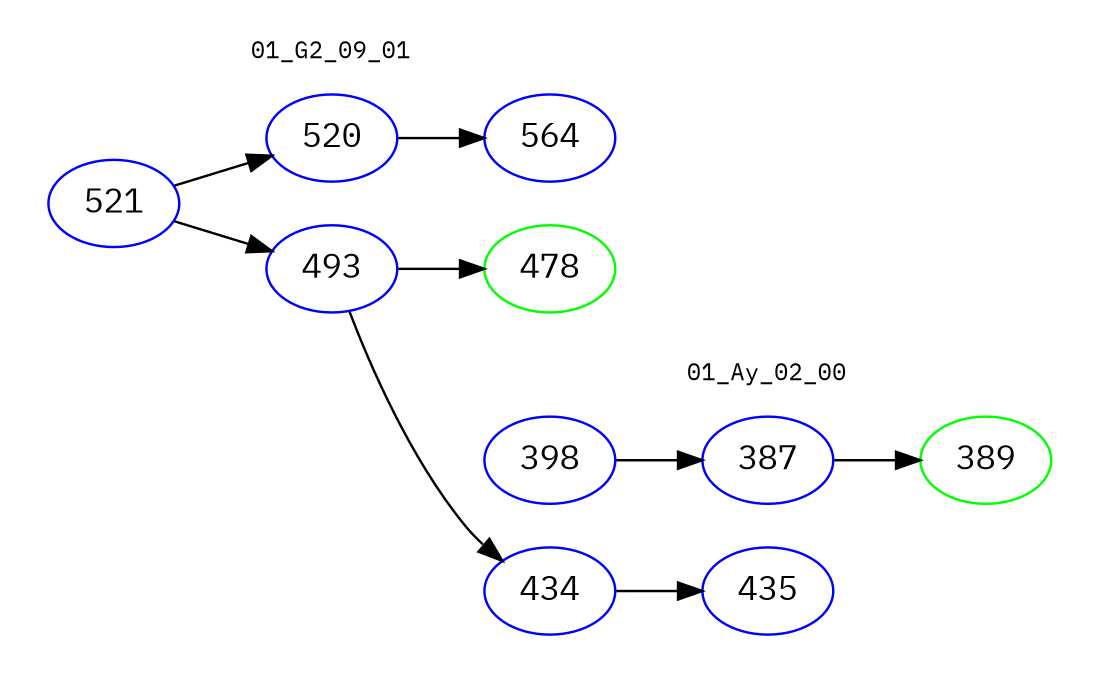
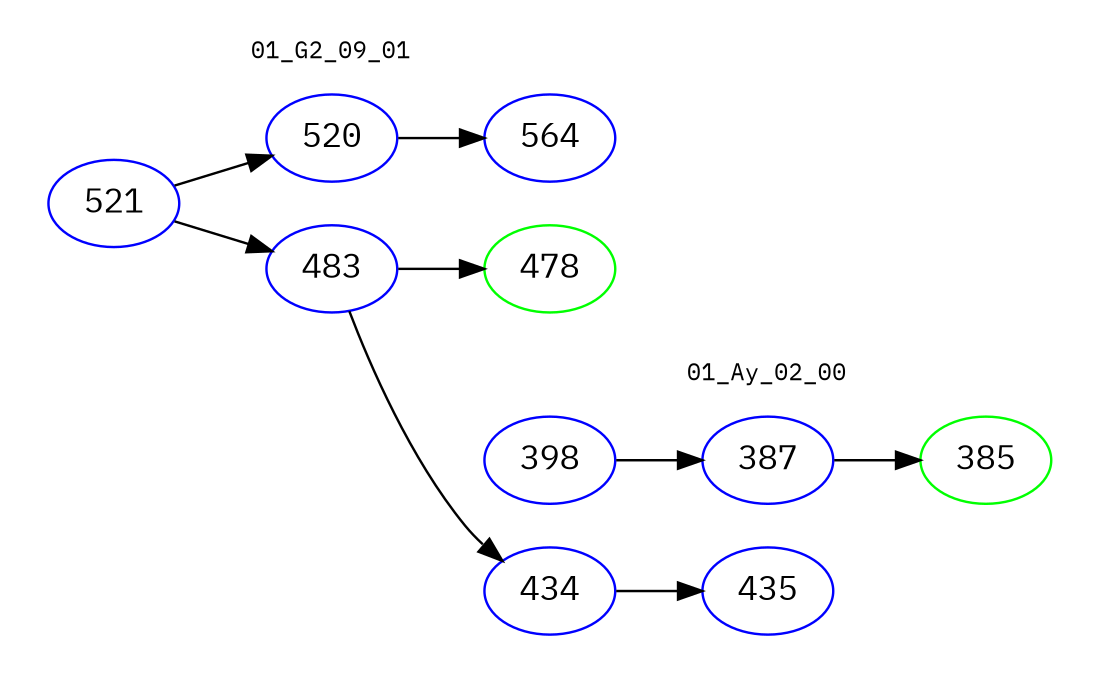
(332, 269) -> (332, 269)
(986, 460) -> (986, 460)
